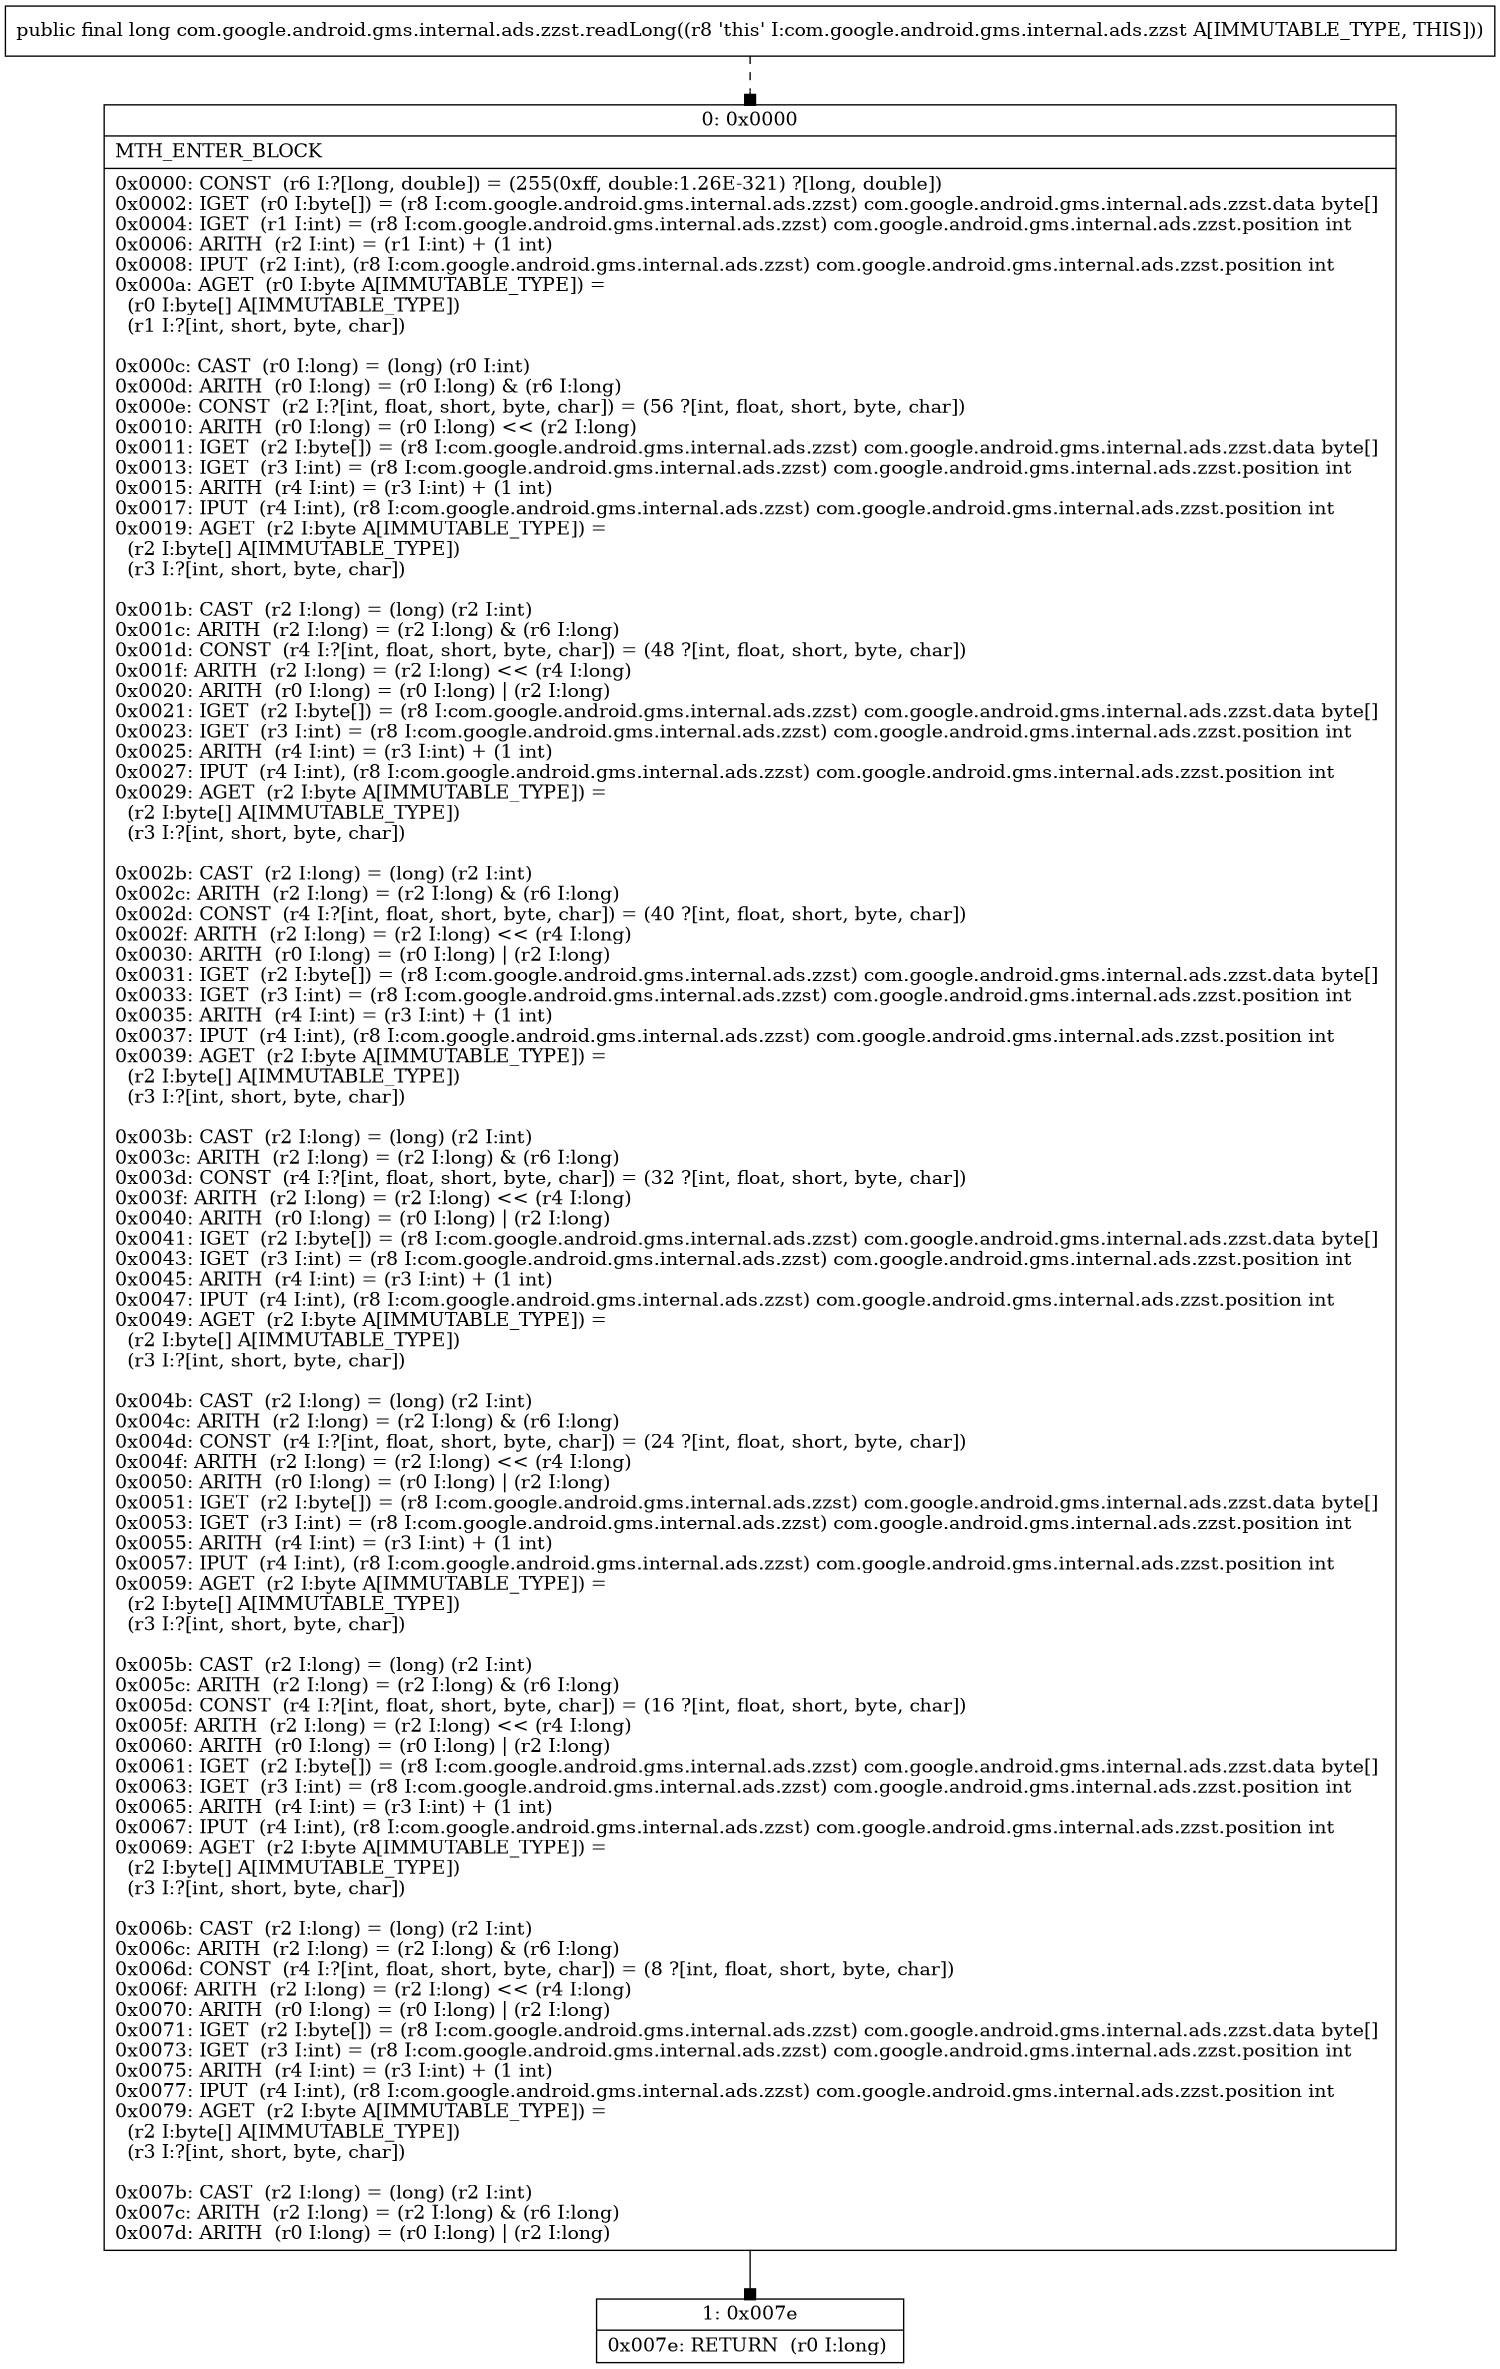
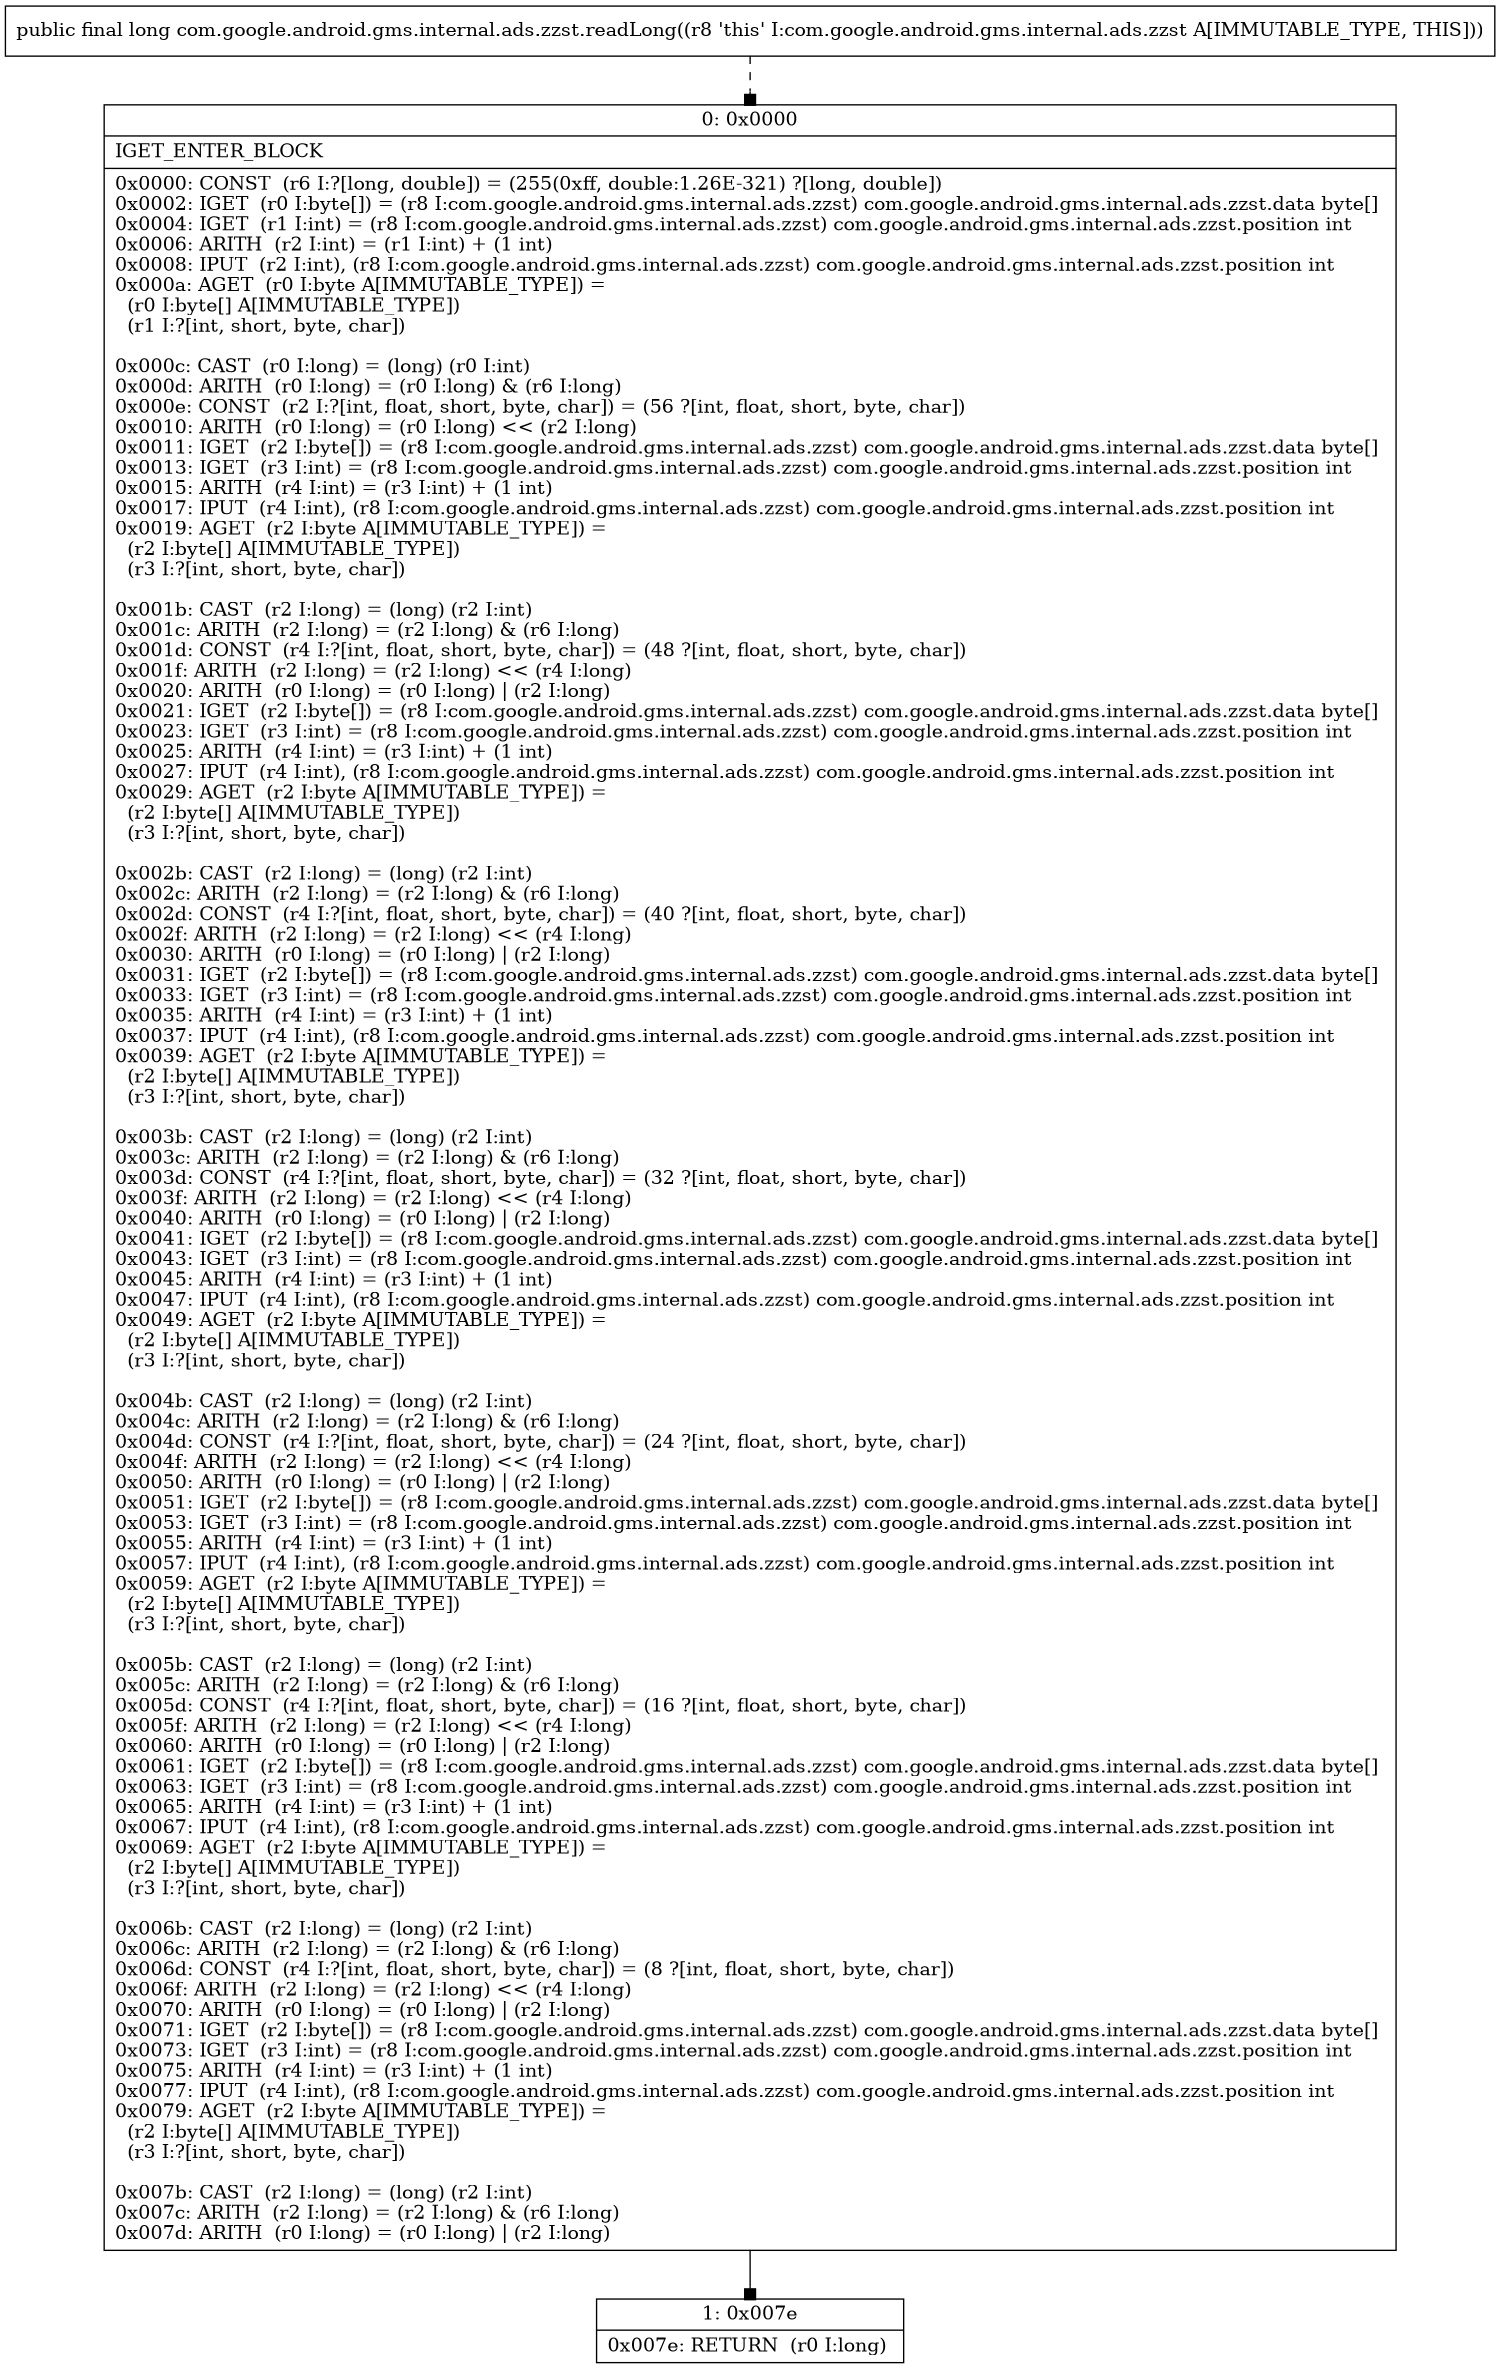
(219, 152) -> (219, 152)
